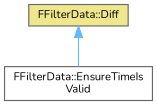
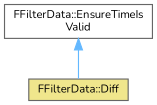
(78, 52) -> (78, 64)
